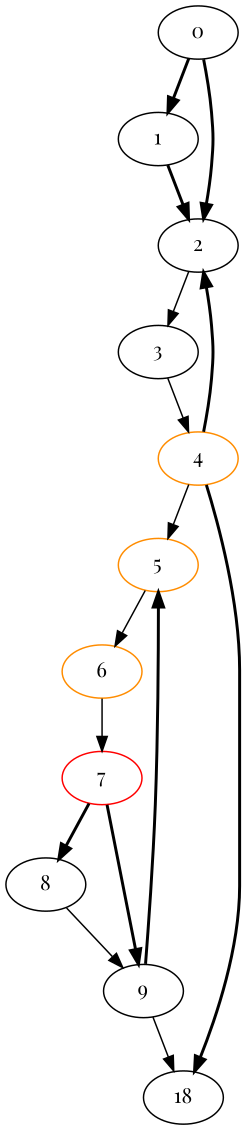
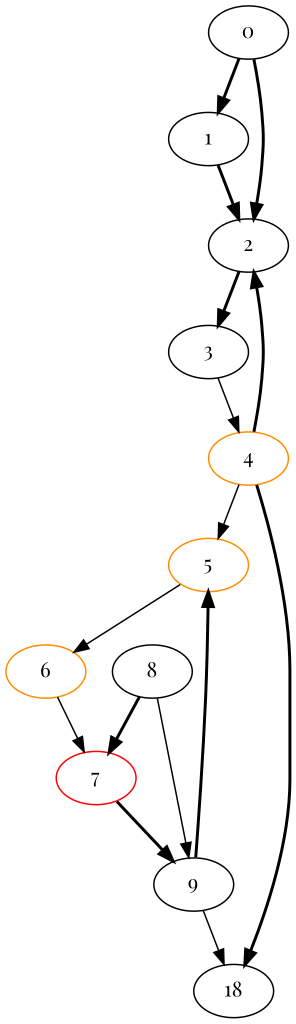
(181, 292) -> (231, 292)
(78, 825) -> (128, 718)
